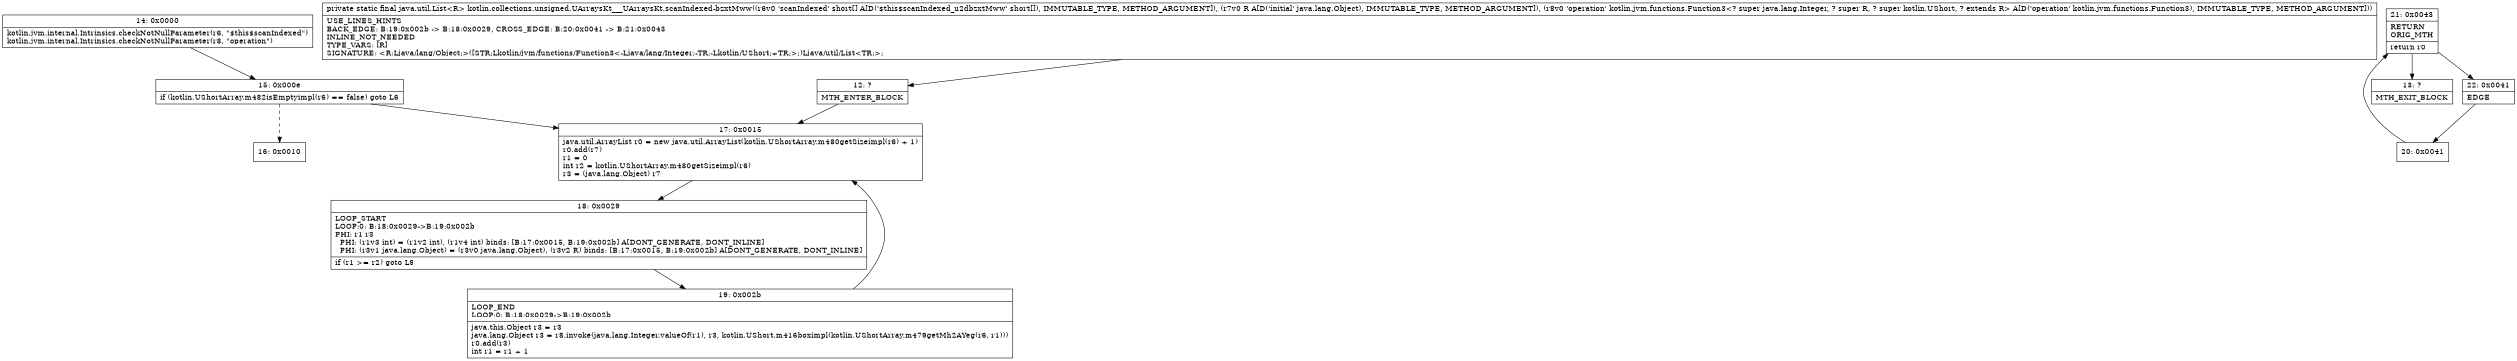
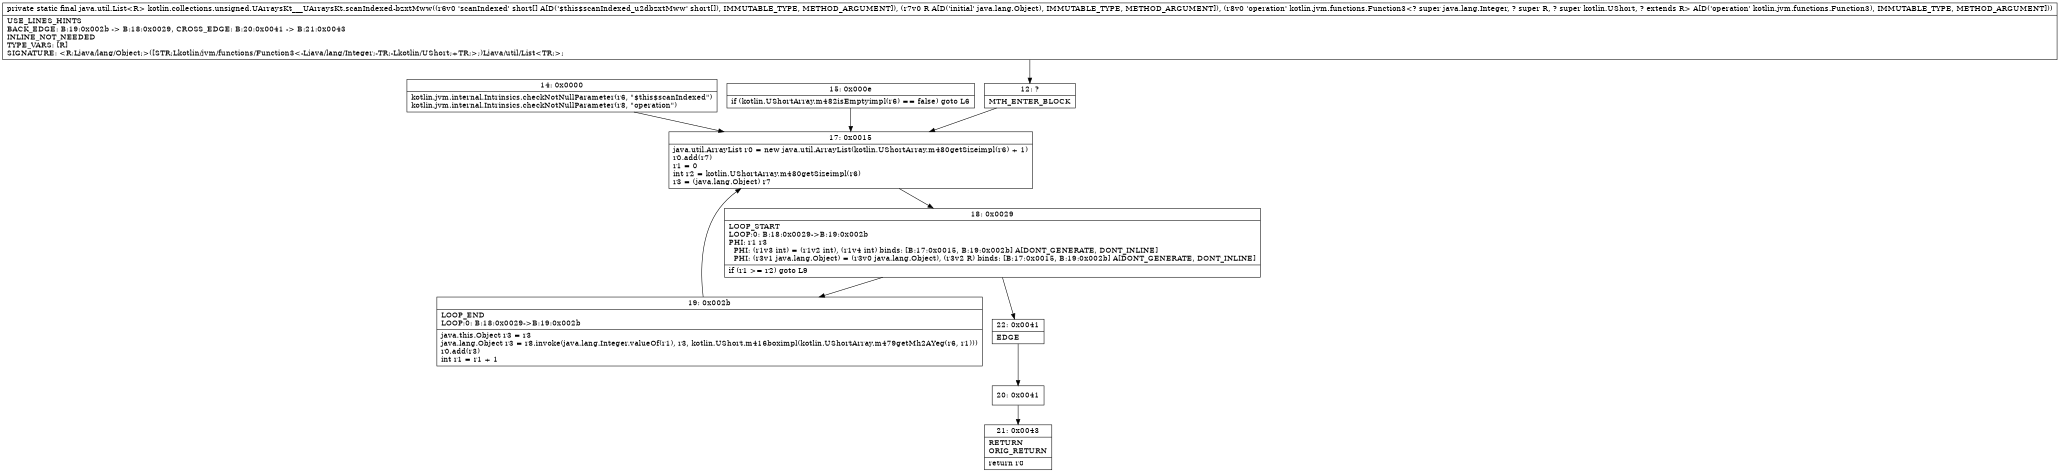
(2412, 35) -> (1018, 451)
(220, 62) -> (676, 121)
(2454, 64) -> (1008, 296)
(2412, 92) -> none
(280, 152) -> none
